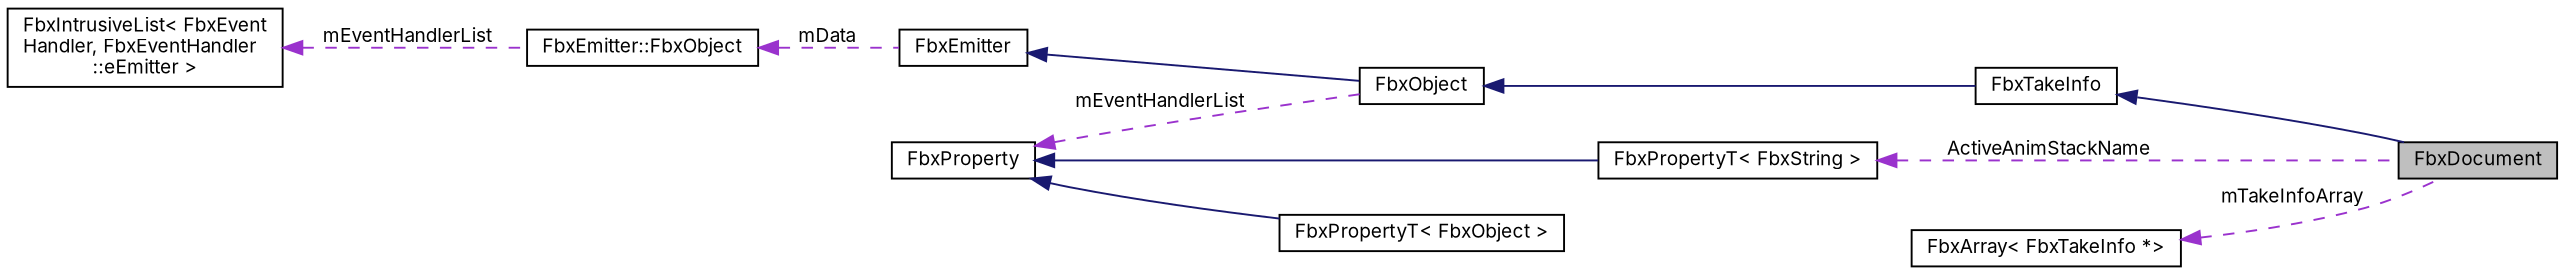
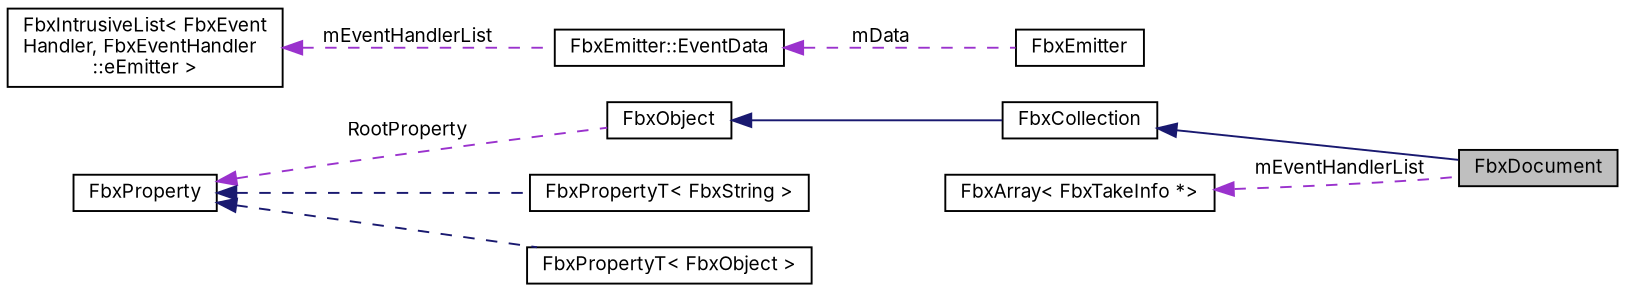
(643, 48) -> (669, 48)
(1203, 68) -> none
(2046, 86) -> (1080, 120)
(1157, 102) -> (405, 131)
(1326, 160) -> (383, 193)
(2148, 160) -> none
(2290, 198) -> (1337, 169)
(1164, 203) -> (387, 226)
